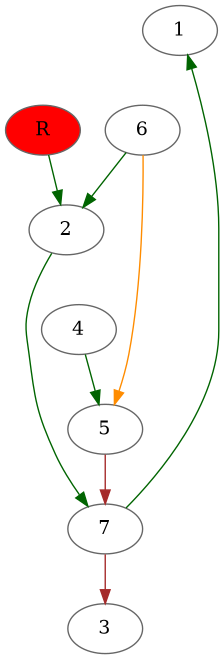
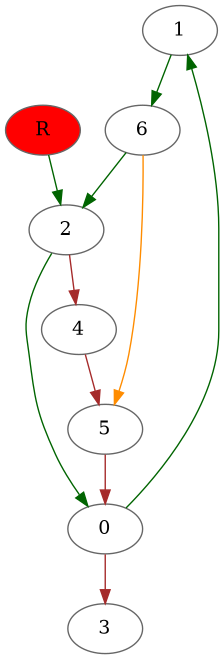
none -> (164, 74)
none -> (72, 273)
(90, 373) -> (90, 373)
(105, 529) -> (105, 529)
